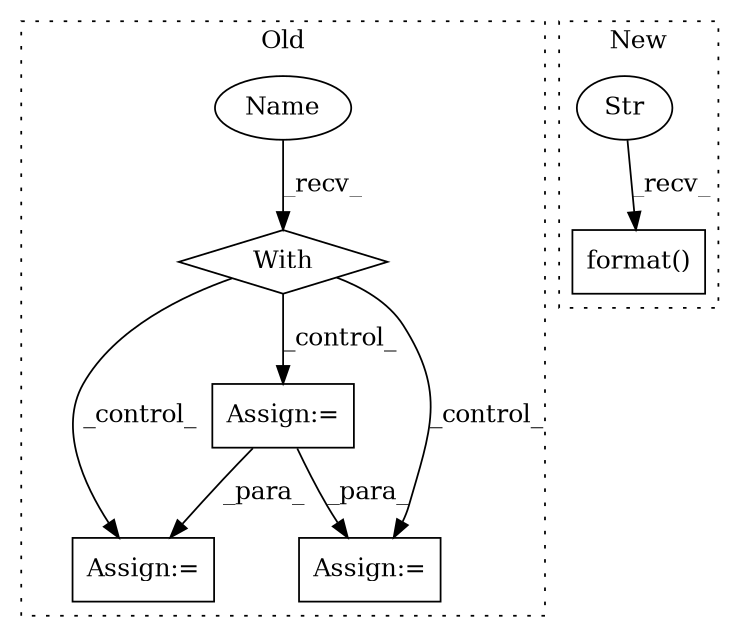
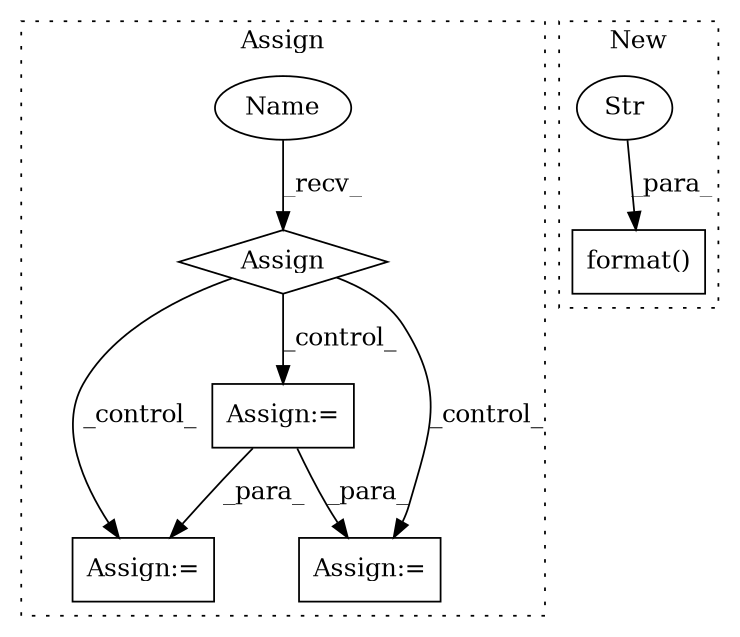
(283, 42) -> (283, 42)
(672, 185) -> (672, 185)
(283, 262) -> (283, 262)
